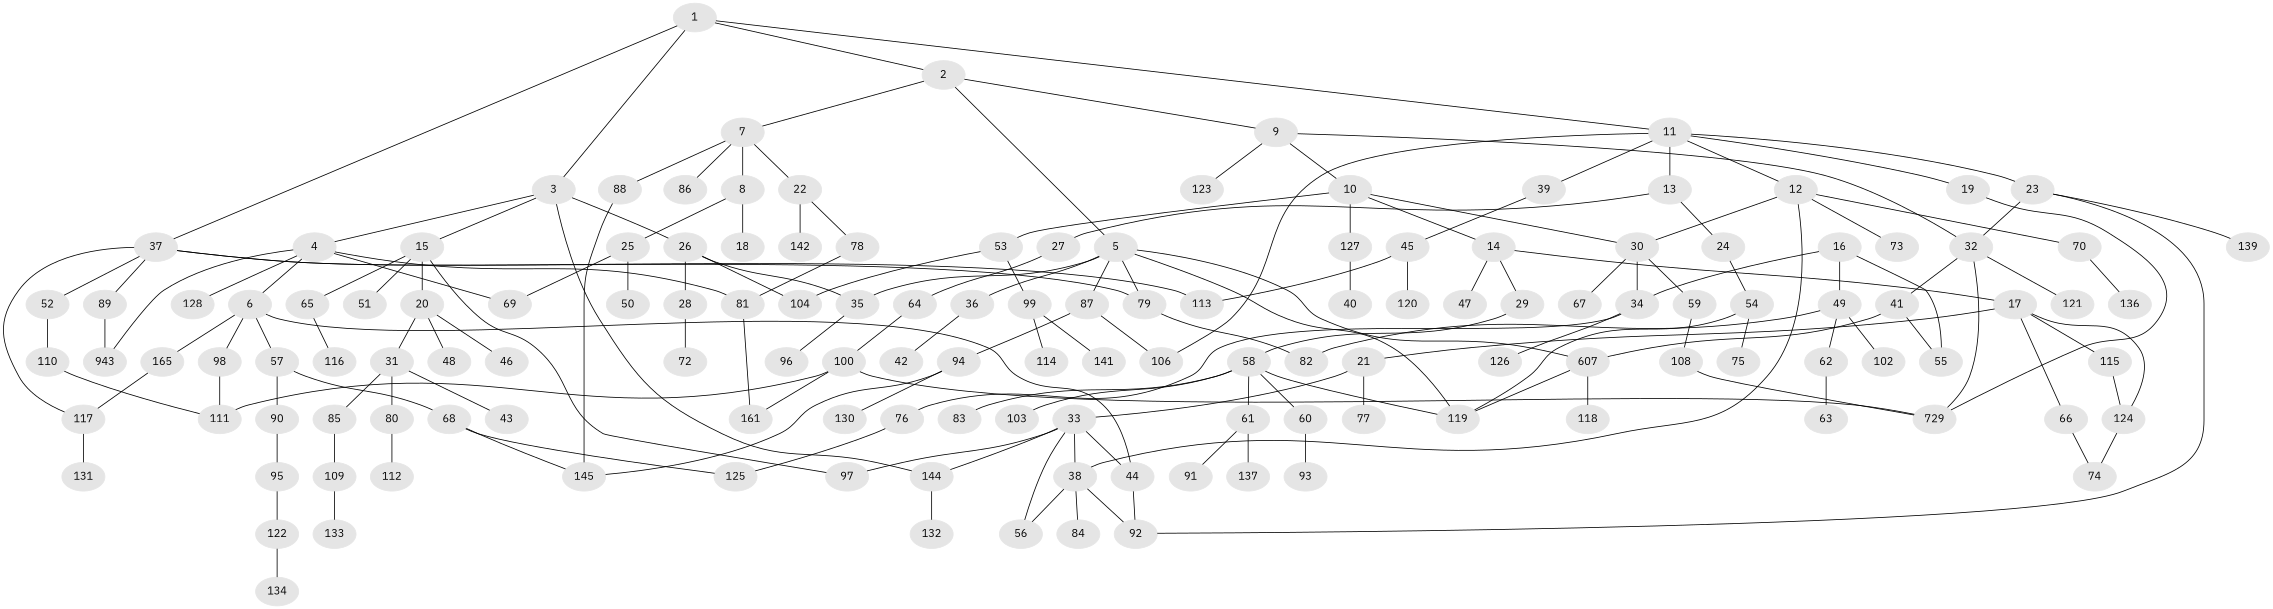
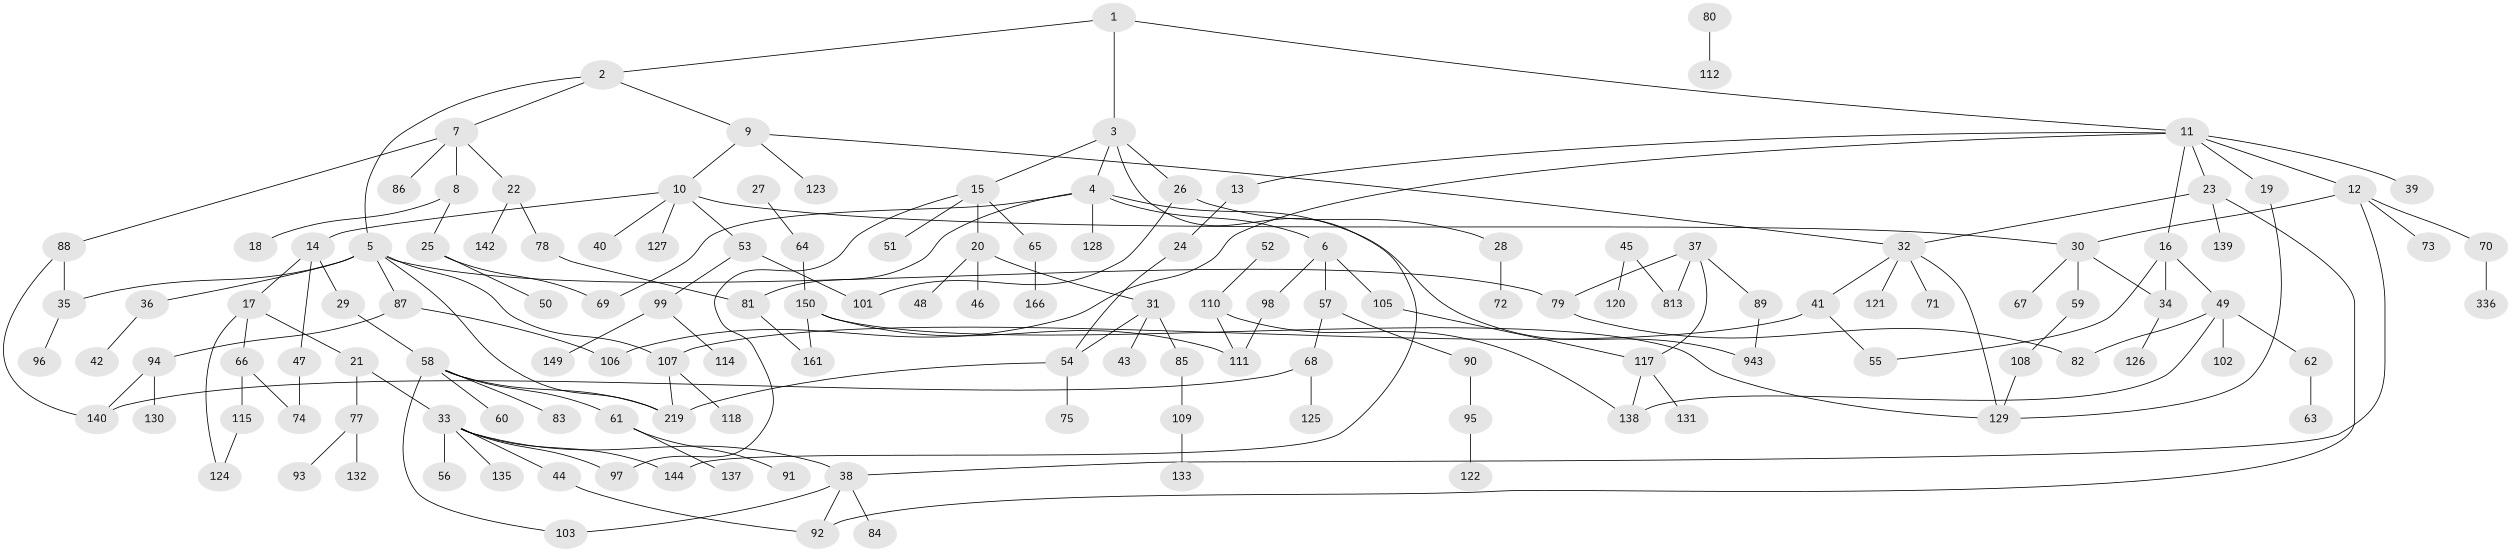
(425, 132) -> none
none -> (2177, 190)
(1361, 208) -> none
(1473, 219) -> none
(102, 276) -> none
(771, 276) -> (64, 276)
(1350, 276) -> (640, 218)
(800, 305) -> (863, 305)
(1202, 305) -> (1673, 305)
none -> (1933, 305)
(2130, 305) -> (2486, 305)
(726, 322) -> none
(2062, 333) -> (242, 394)
(162, 362) -> (1383, 305)
(335, 362) -> (1035, 305)
(844, 362) -> (806, 305)
(1104, 362) -> (553, 362)
(1588, 362) -> (668, 362)
(392, 391) -> (1100, 340)
(902, 419) -> none
(1458, 419) -> (674, 419)
none -> (1629, 419)
(1935, 419) -> (1999, 419)
(1306, 448) -> (328, 448)
(2109, 448) -> (299, 391)
none -> (502, 477)
(584, 477) -> (97, 419)
(1048, 505) -> (716, 515)
(932, 506) -> (357, 448)
(277, 592) -> none
